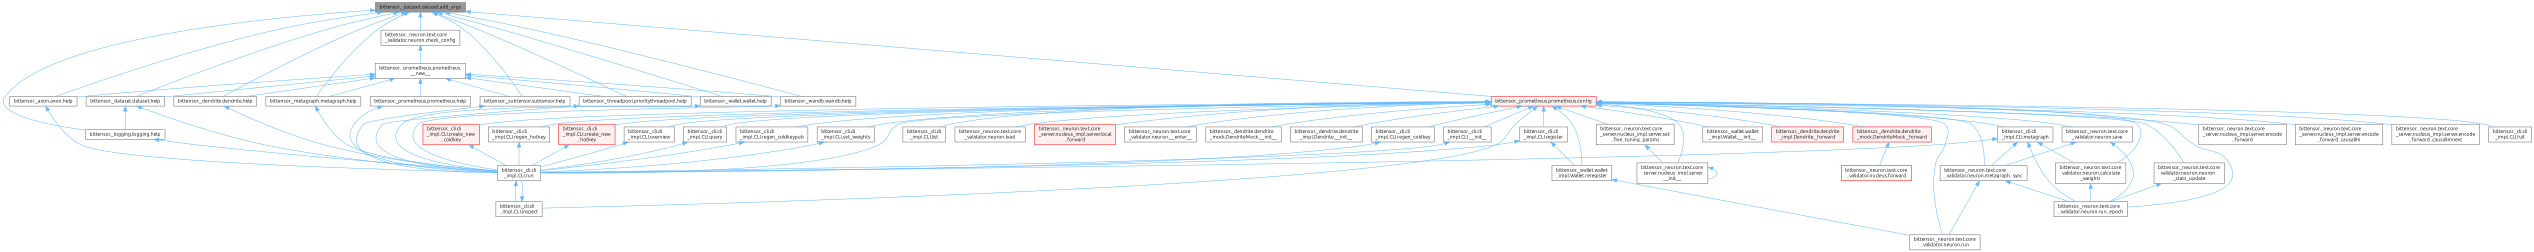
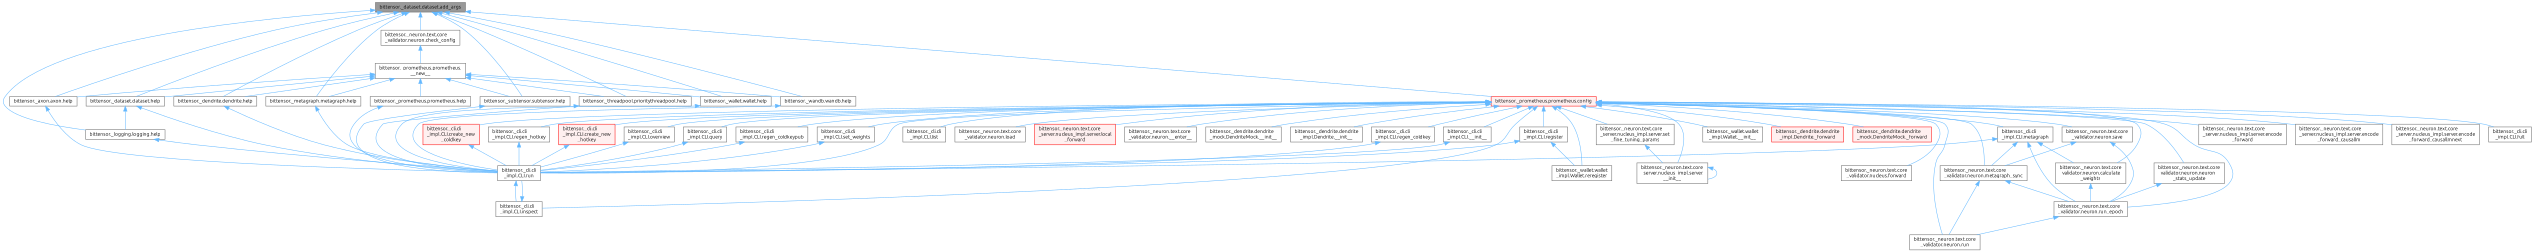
(1883, 156) -> (1798, 110)
(1877, 173) -> (1877, 173)
(1763, 208) -> (2015, 226)
